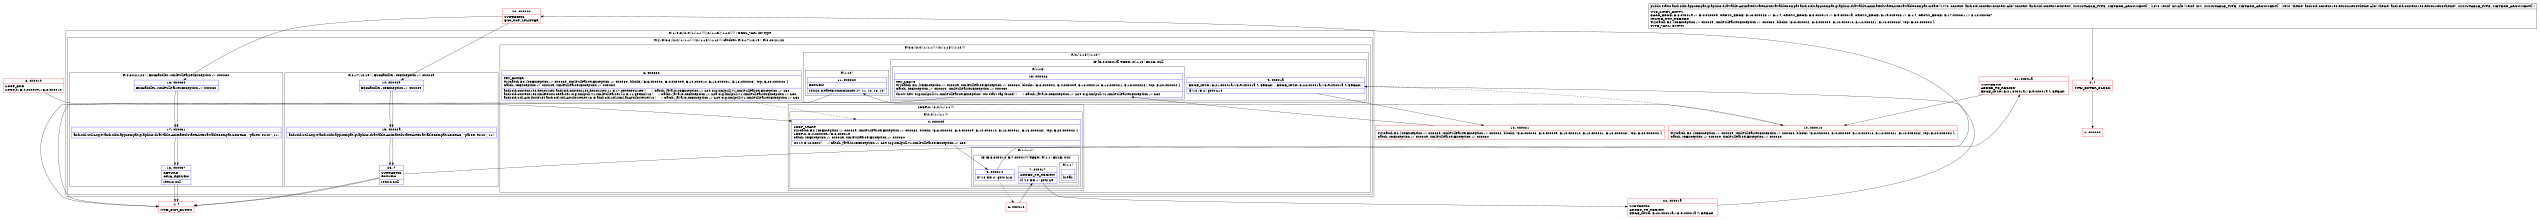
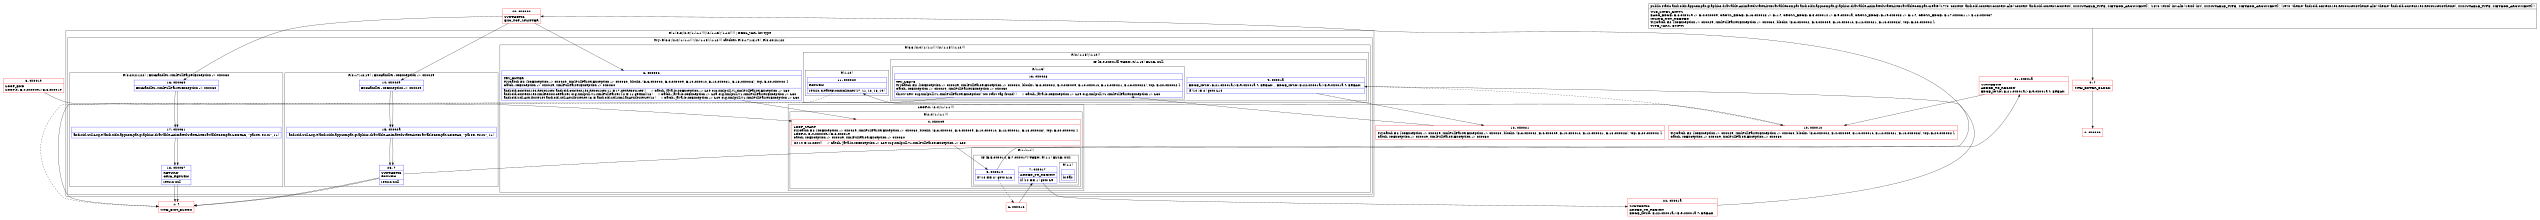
none -> (580, 47)
(348, 103) -> (348, 103)
(798, 110) -> (798, 110)
(936, 133) -> (936, 133)
